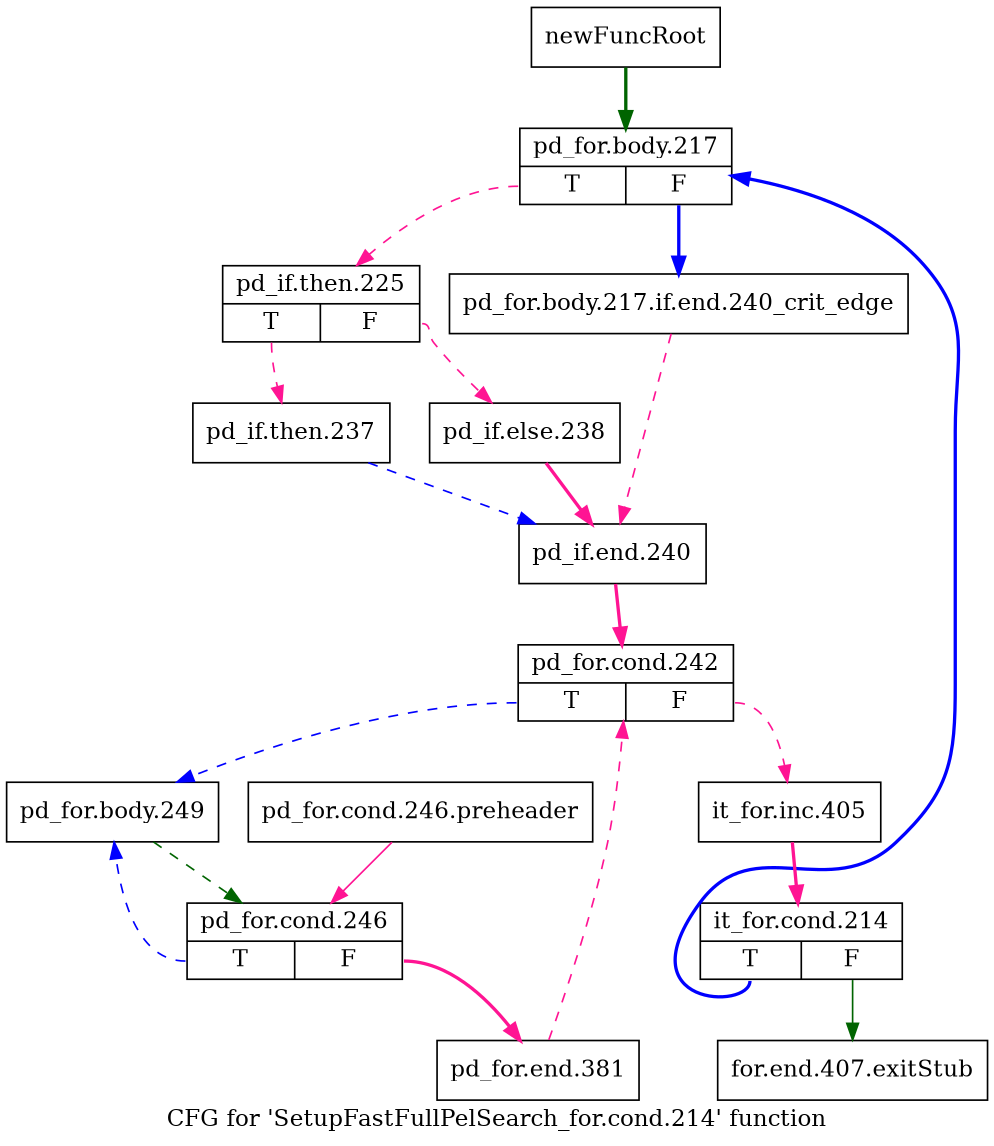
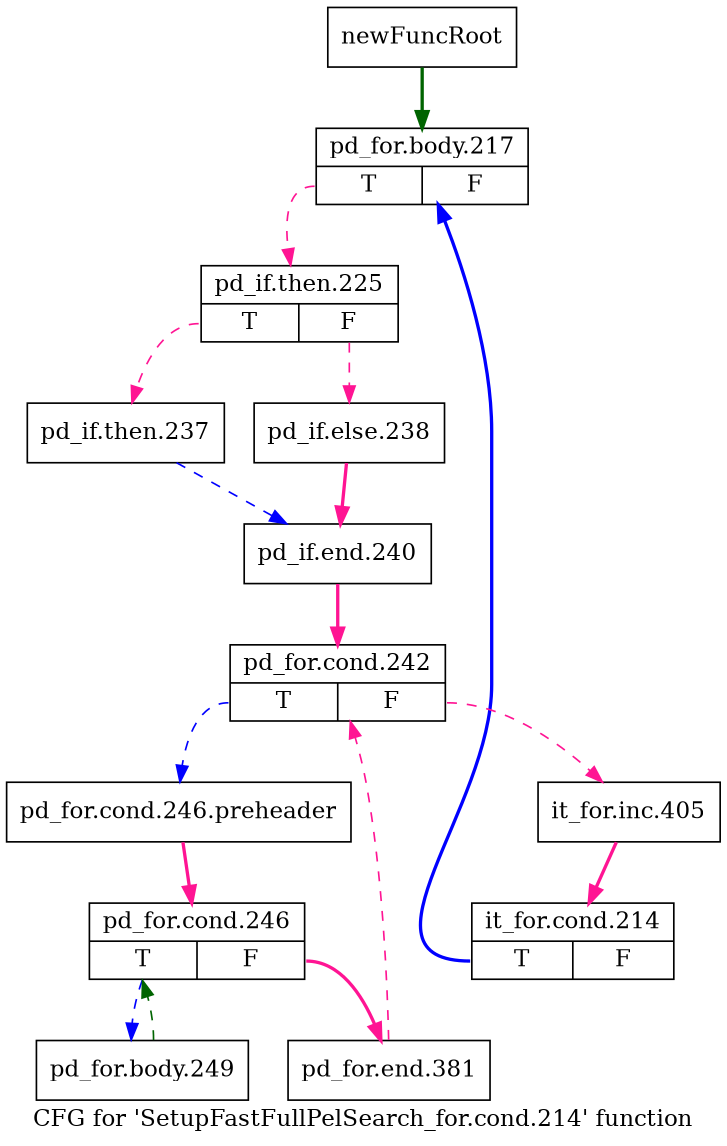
(679, 304) -> none
(351, 725) -> (195, 725)
(367, 867) -> (186, 864)
(853, 1070) -> none
